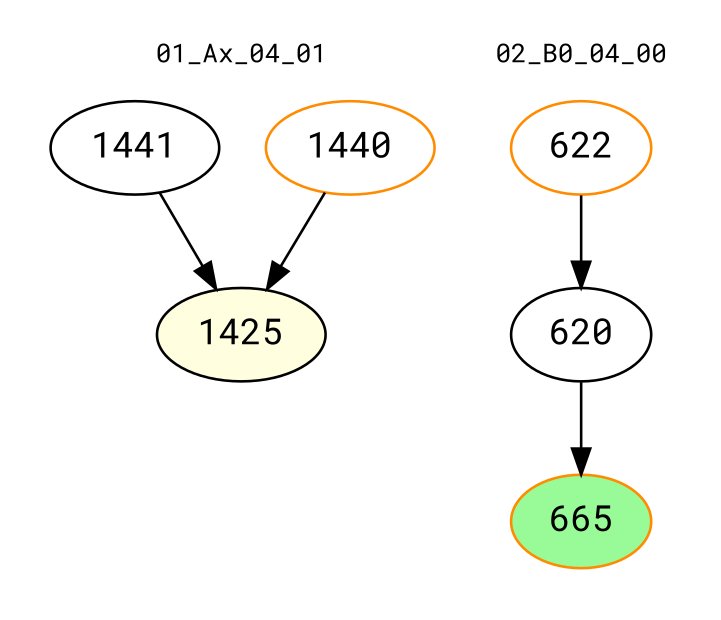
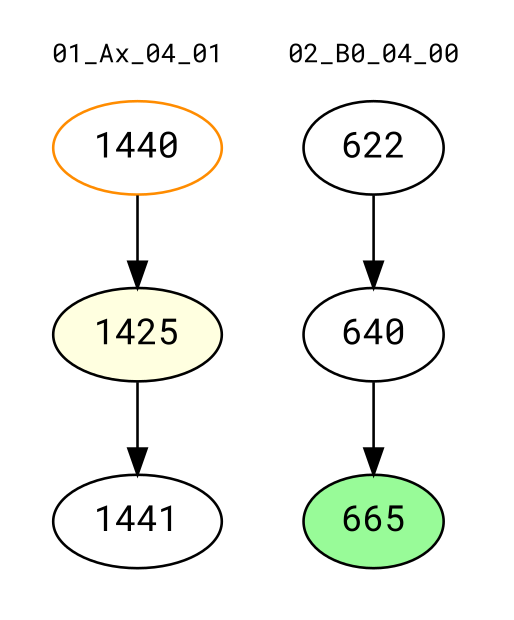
(581, 148) -> (374, 148)
(181, 230) -> (138, 415)
(581, 335) -> (374, 335)
(581, 521) -> (374, 521)
